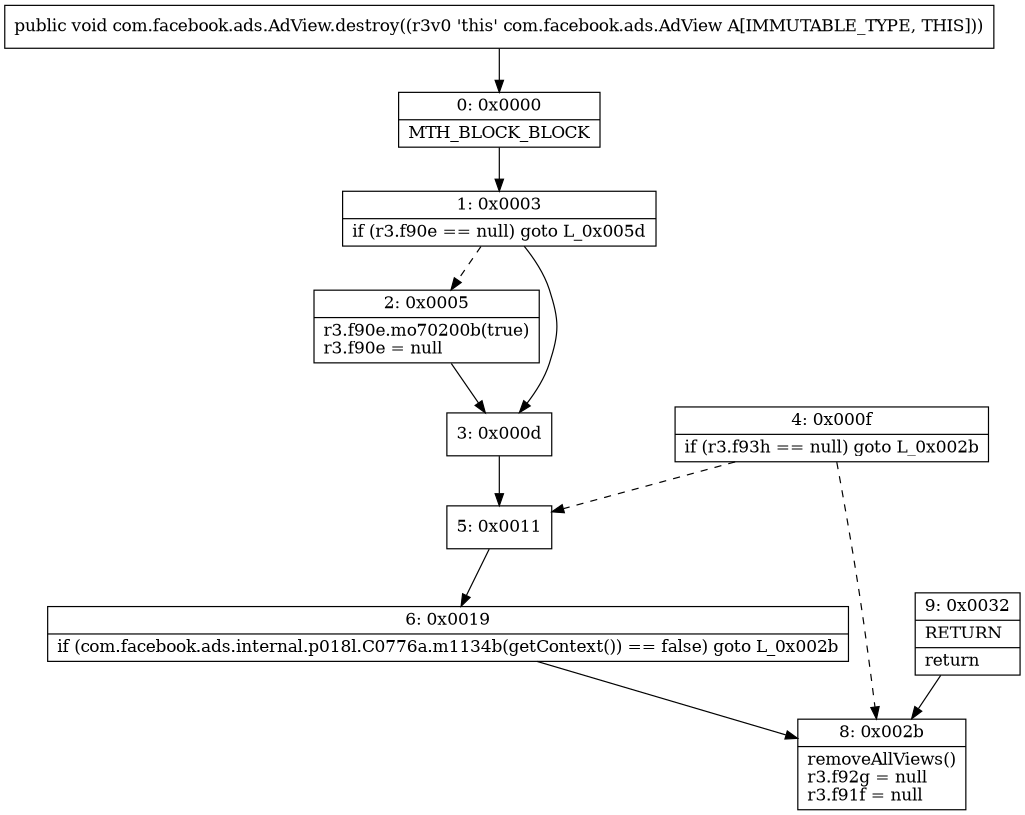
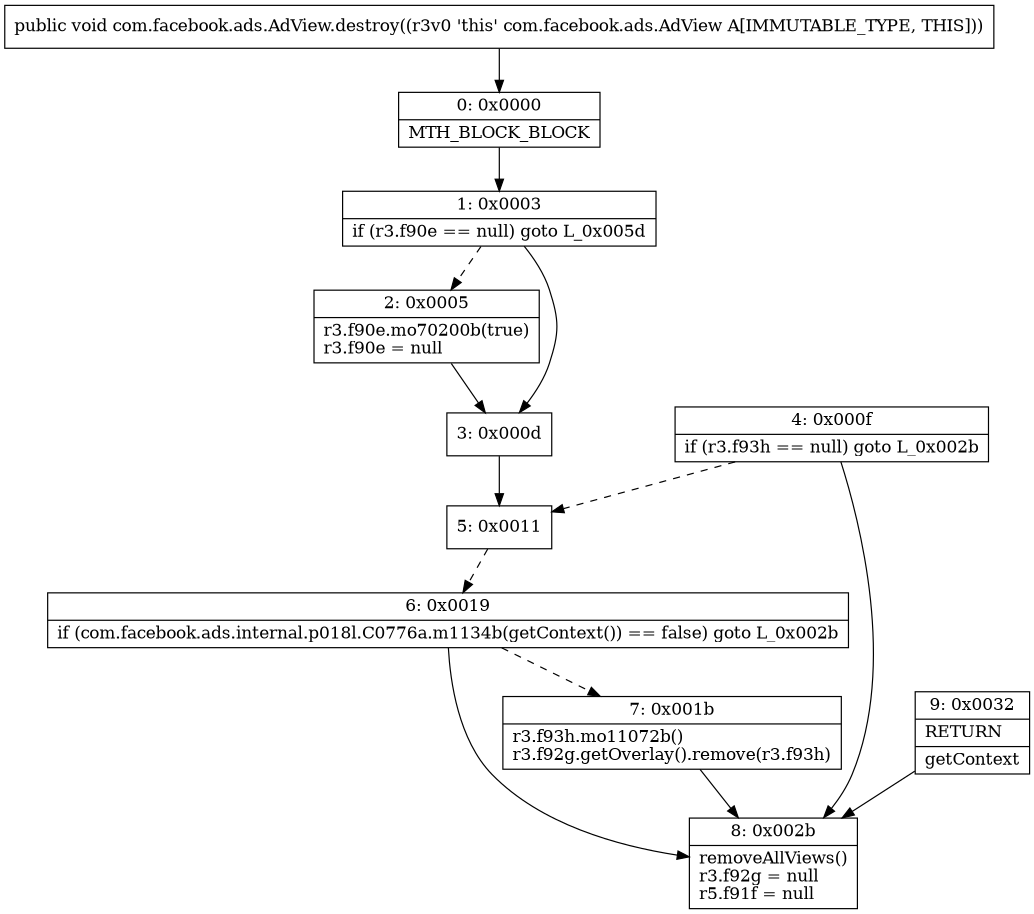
(478, 572) -> (478, 566)
(858, 584) -> (873, 638)
(952, 661) -> (972, 760)
none -> (672, 733)
(865, 795) -> (757, 894)
